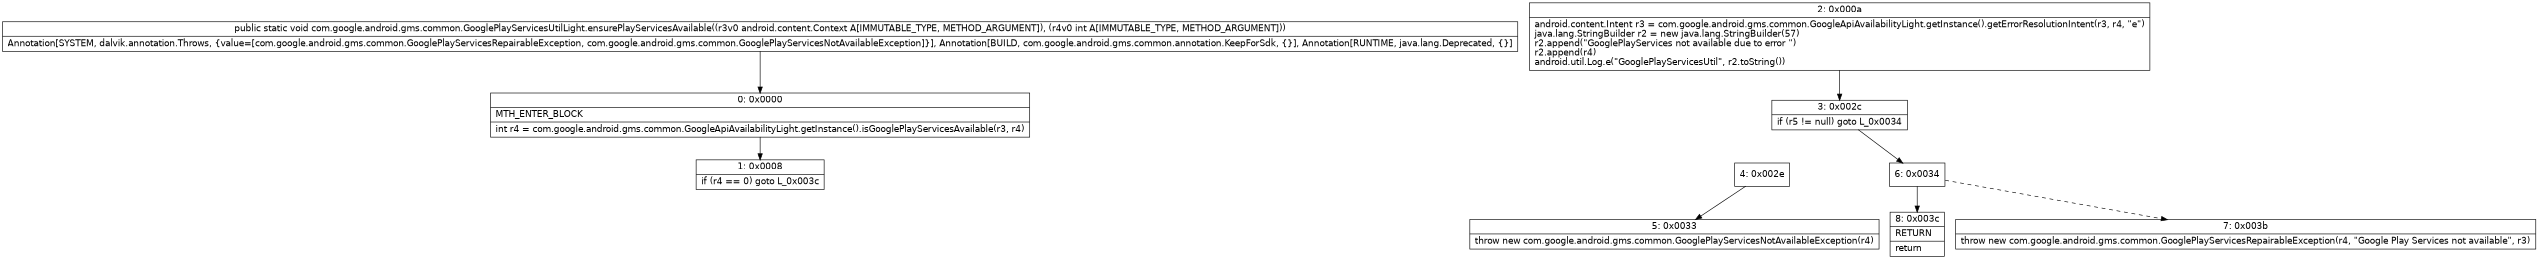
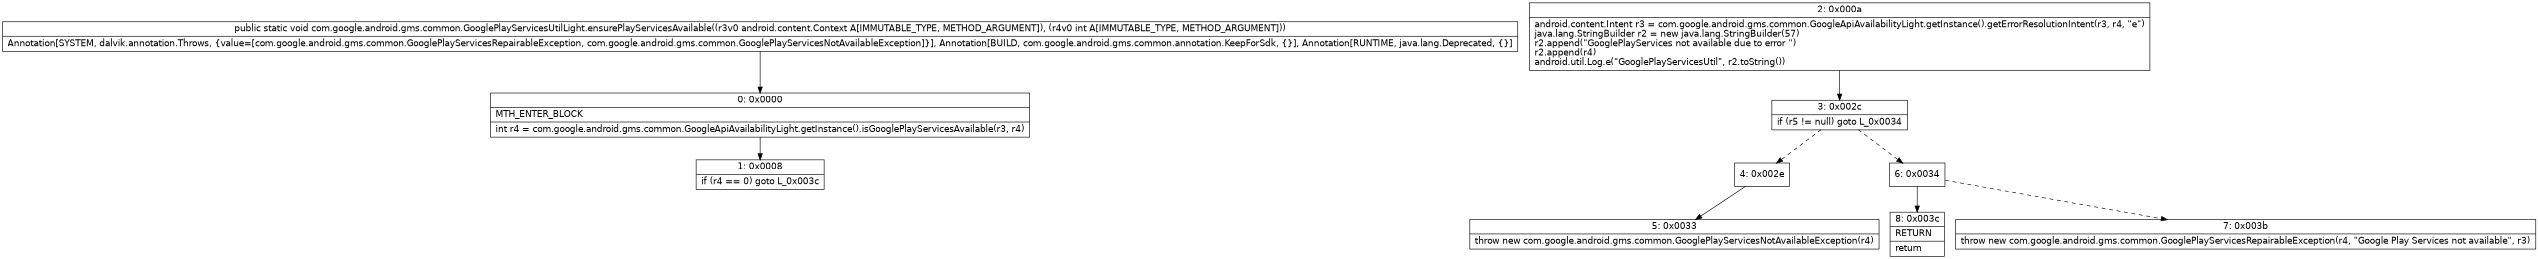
none -> (1801, 145)
(1878, 145) -> (1878, 145)
